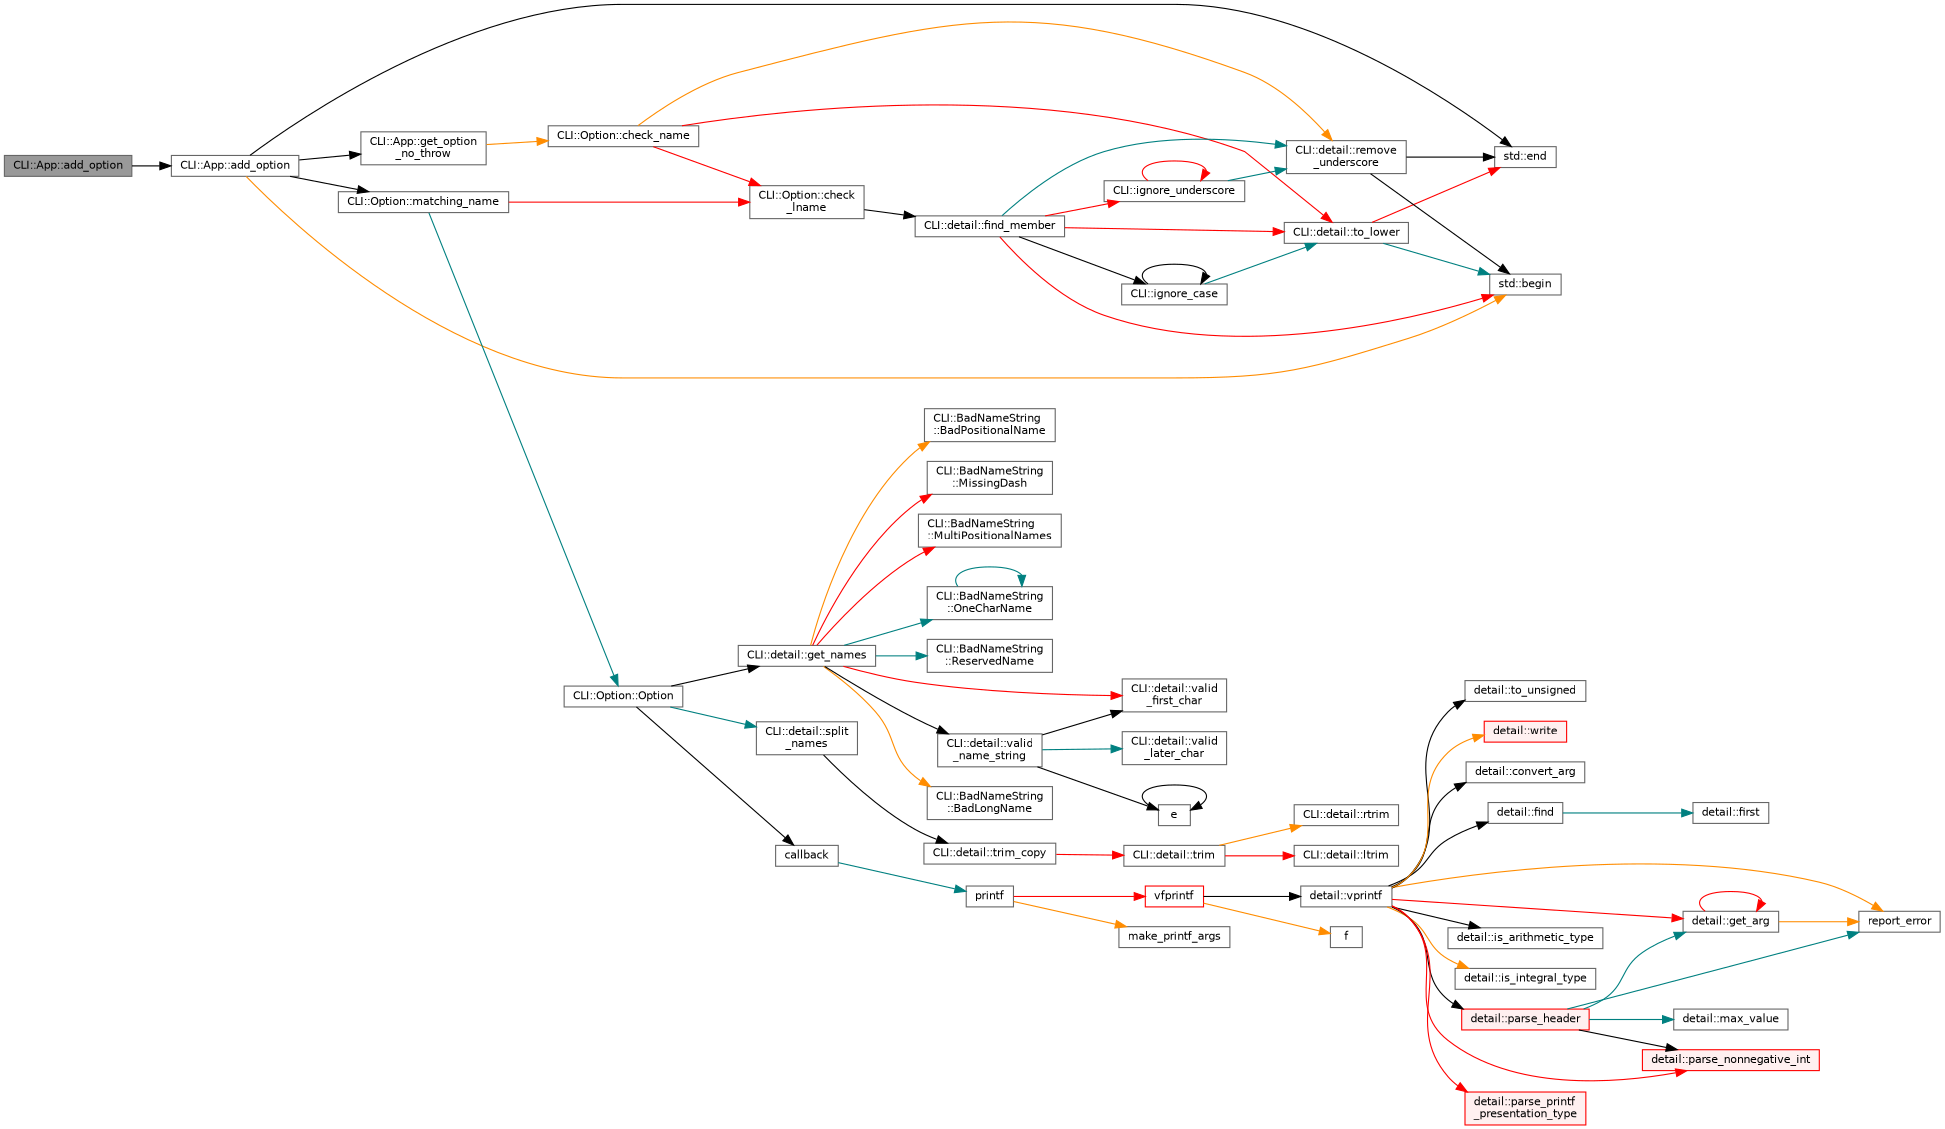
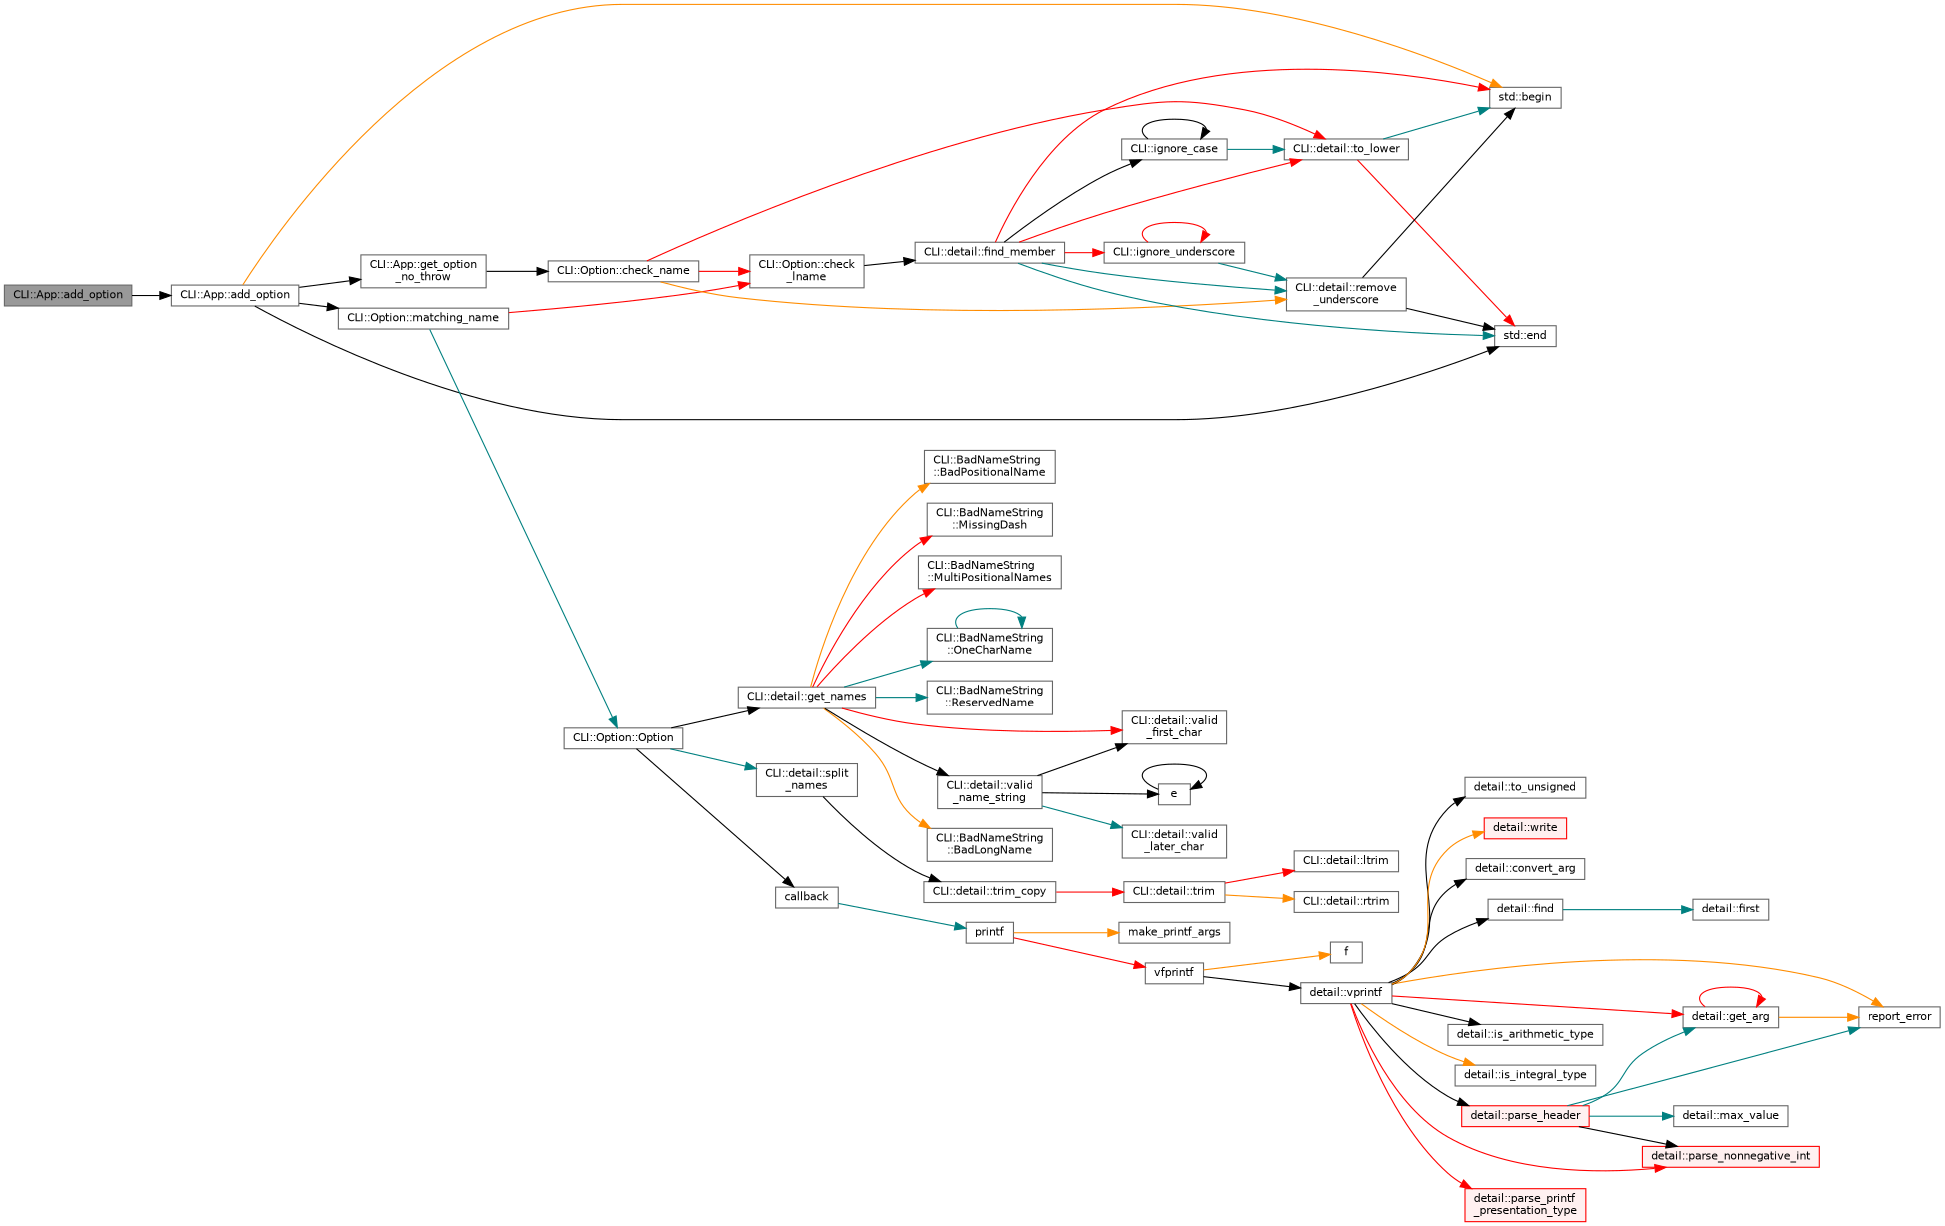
(512, 143) -> (512, 271)
none -> (1247, 317)
(1174, 896) -> (1174, 973)
